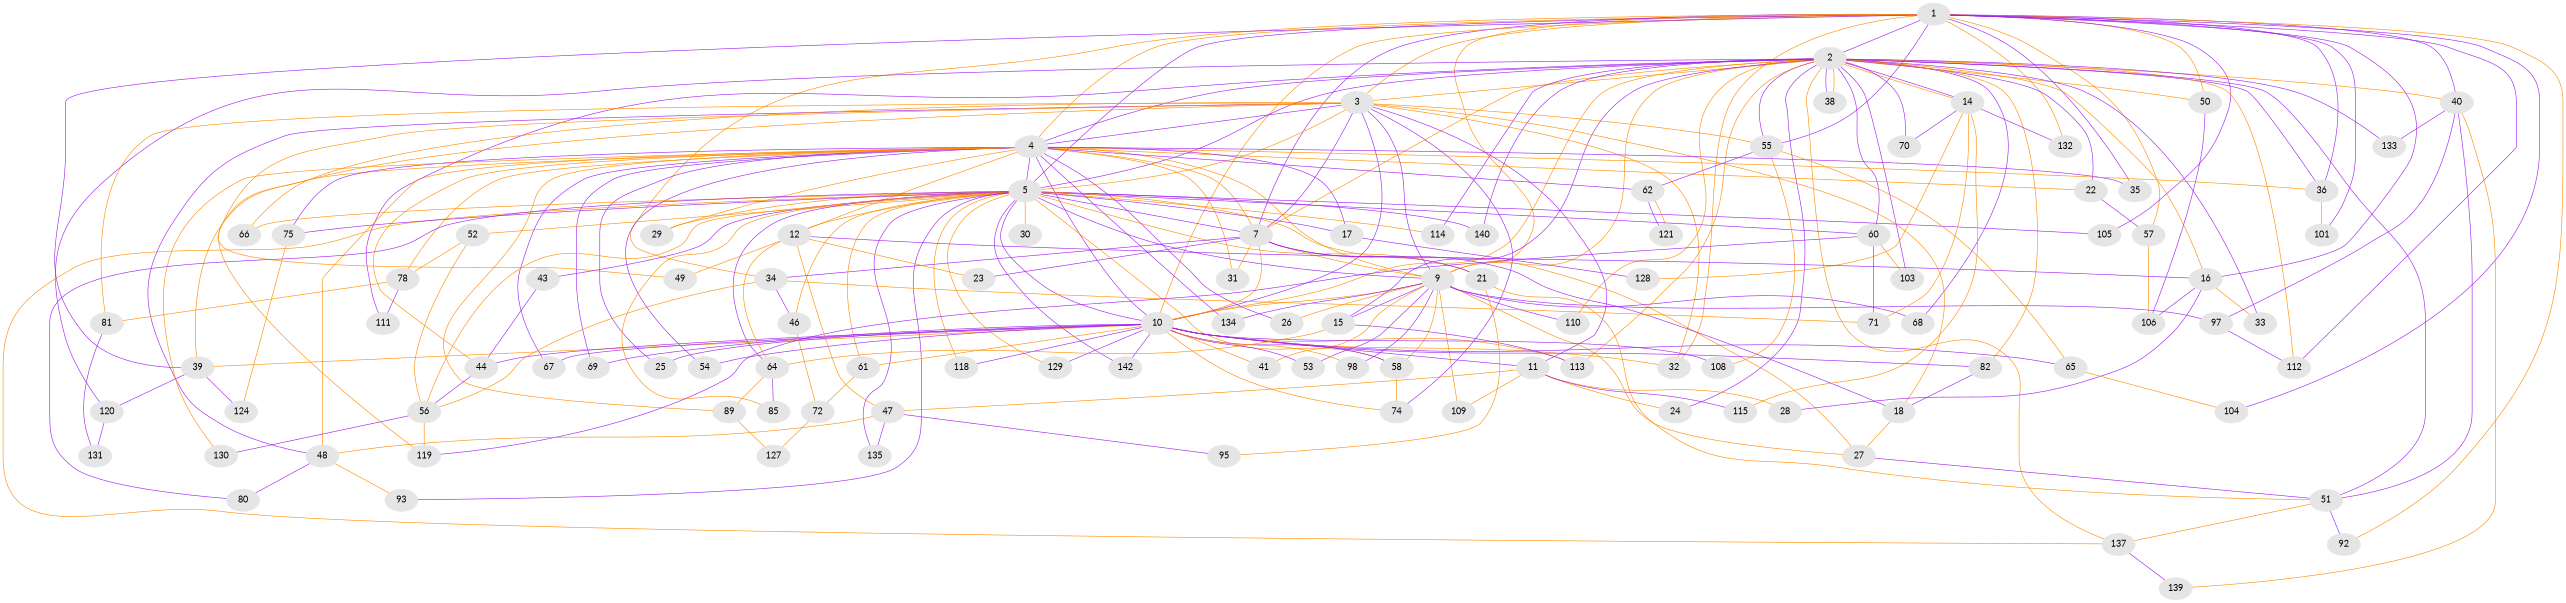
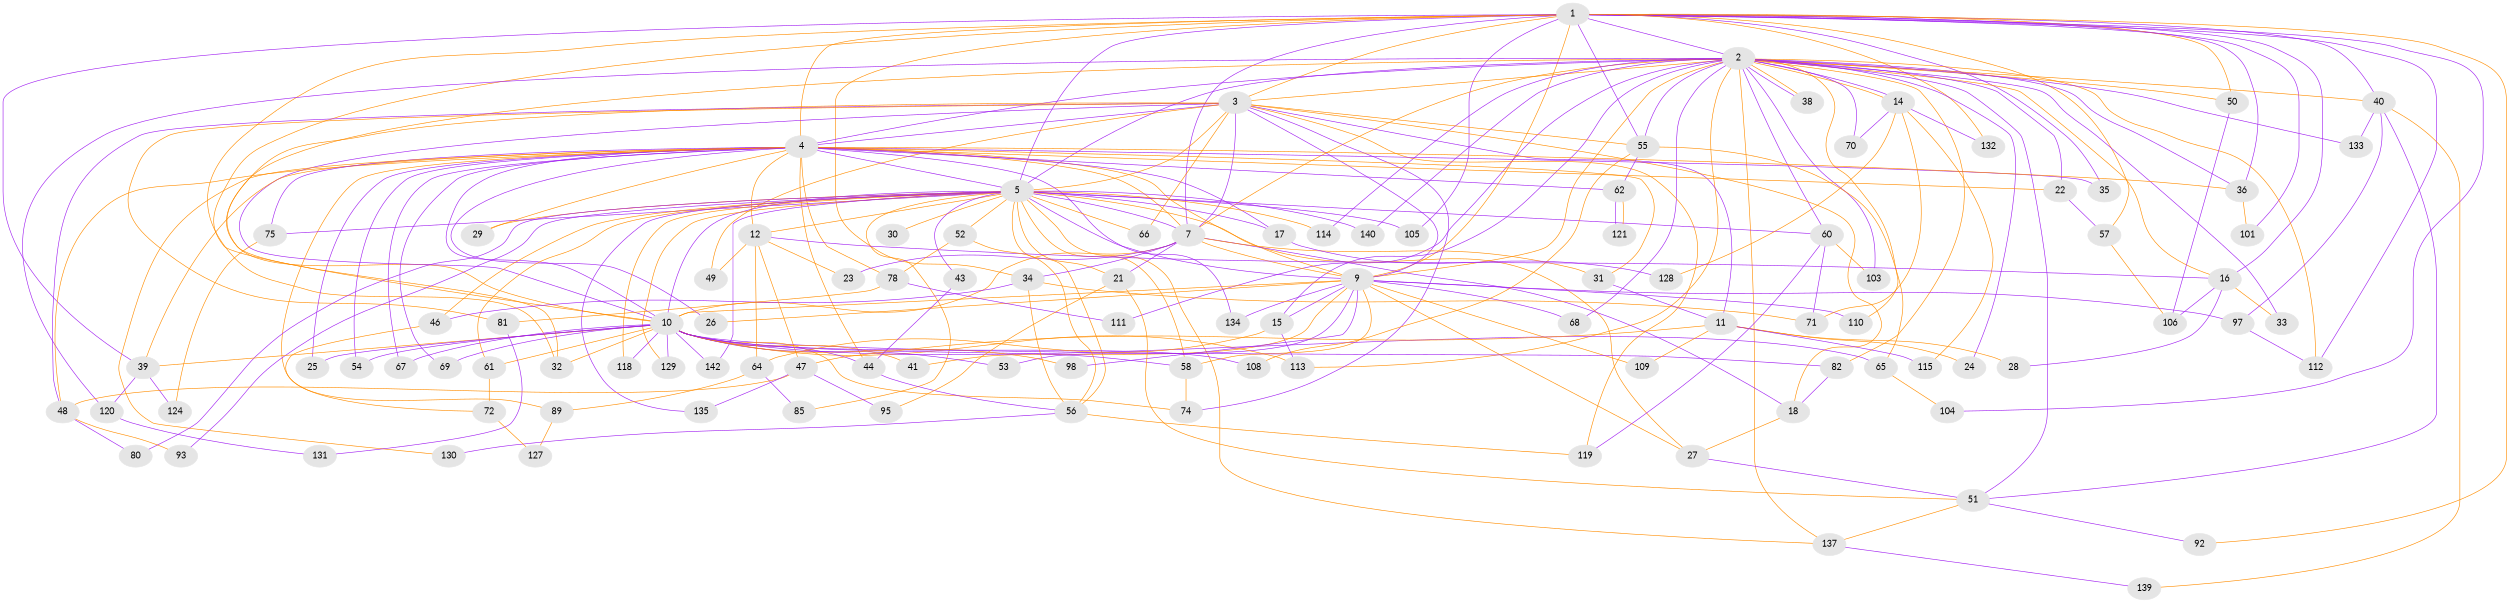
(792, 216) -> none
(1422, 357) -> (1660, 301)
